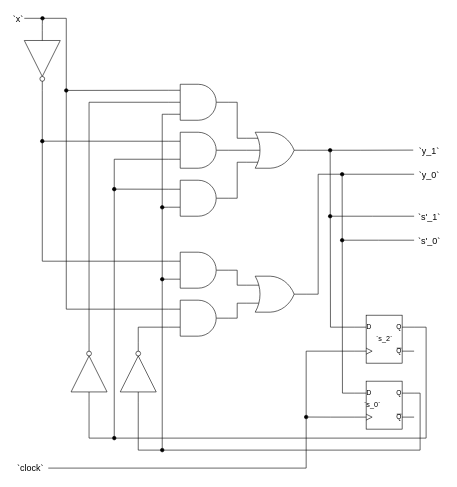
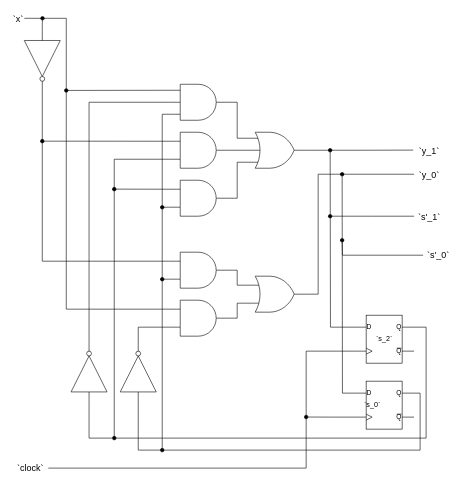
(429, 240) -> (438, 255)
